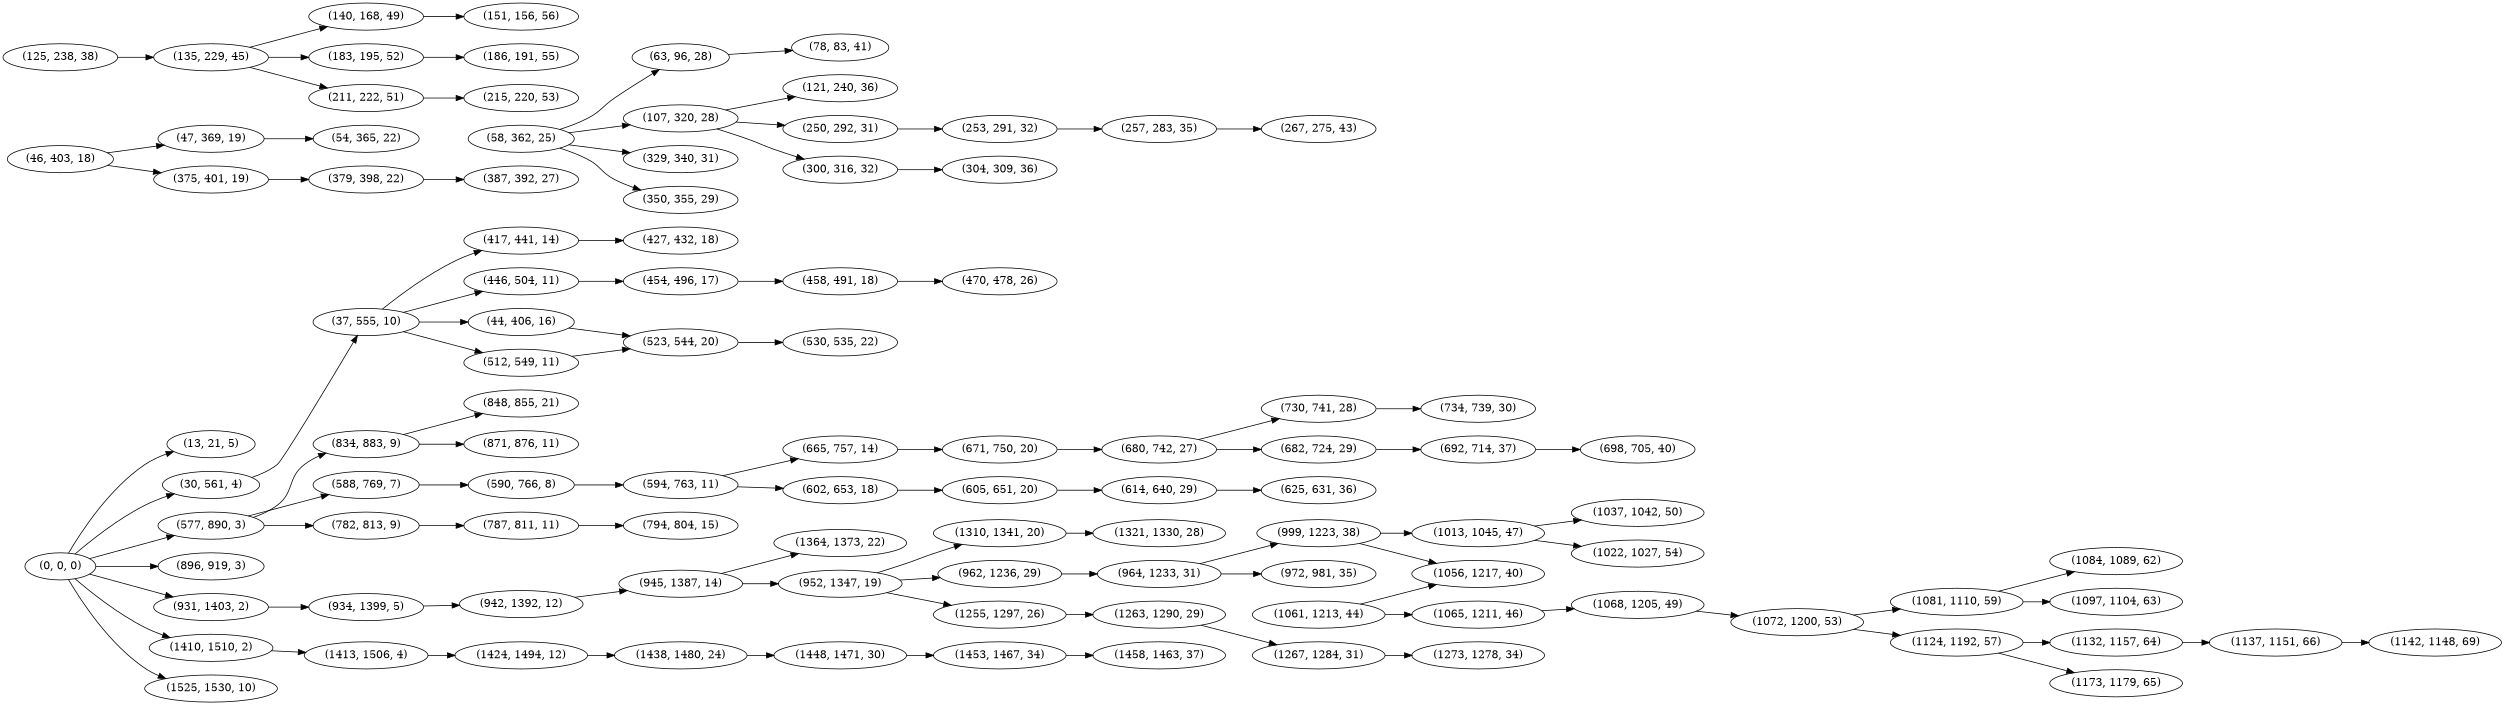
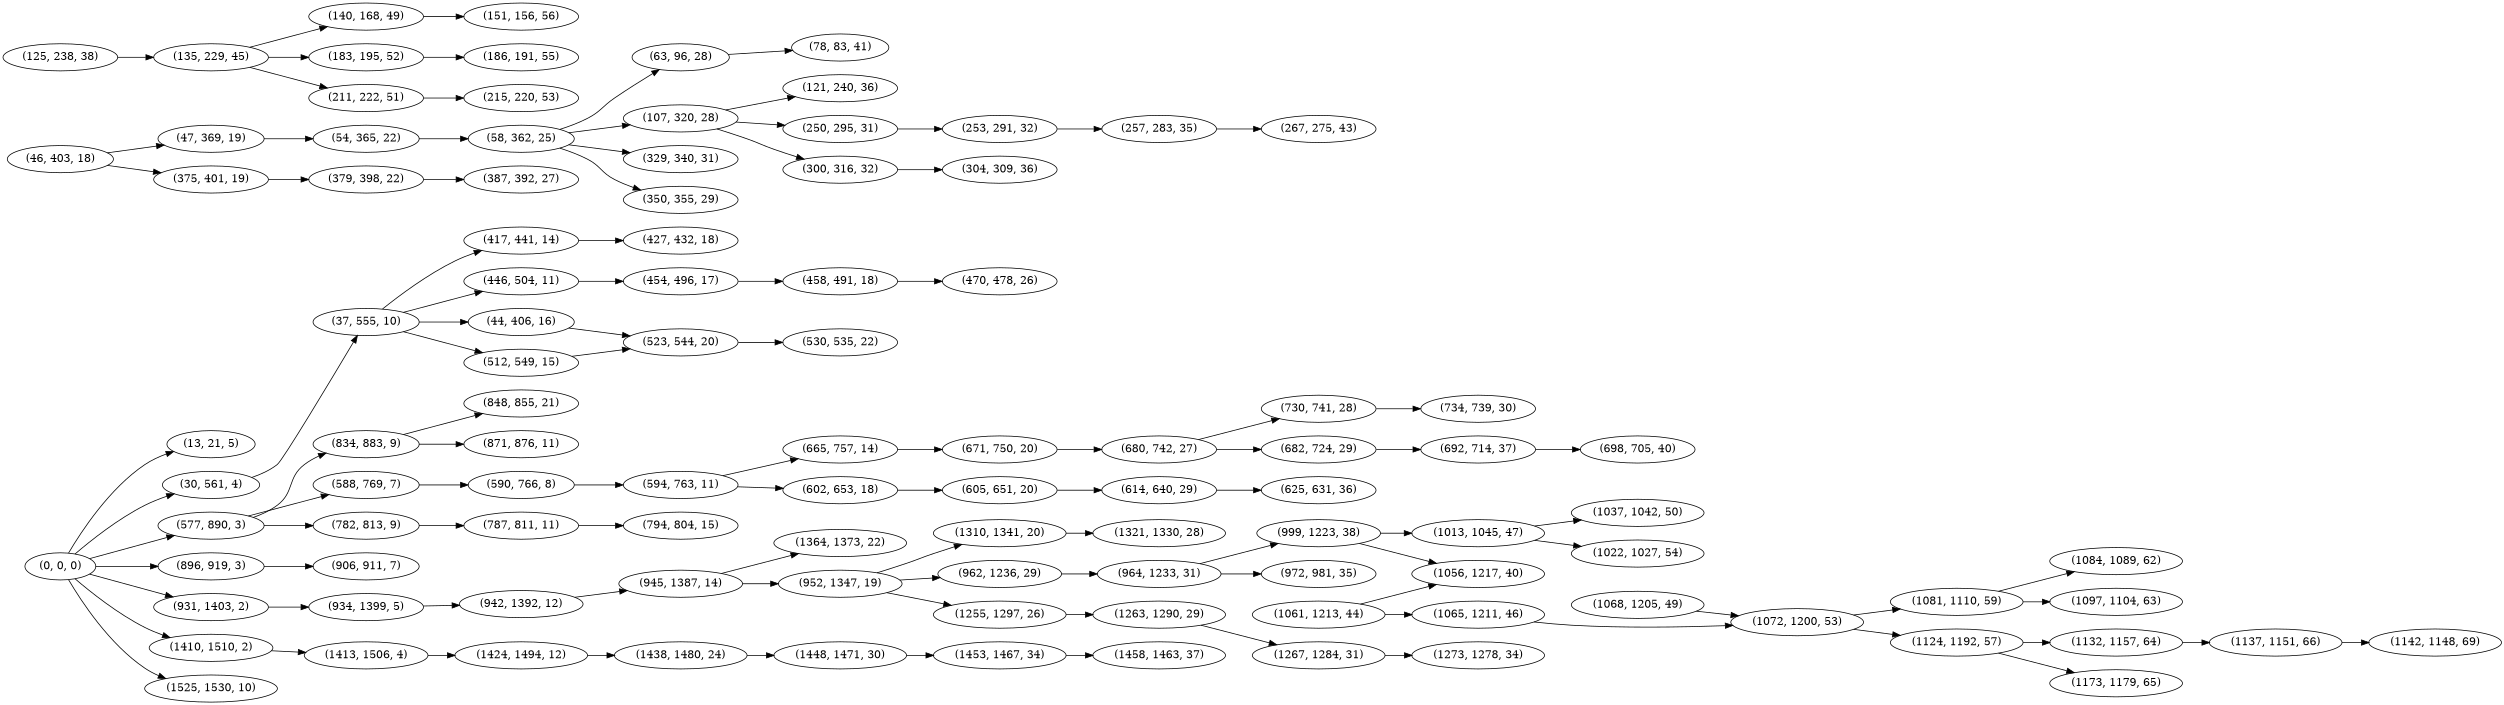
(840, 129) -> (840, 129)
none -> (440, 139)
(521, 363) -> (521, 363)
none -> (366, 566)
(1554, 610) -> (1630, 627)
